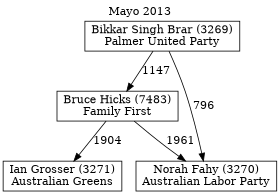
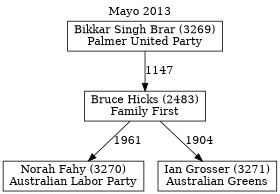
(188, 101) -> none
(118, 106) -> (145, 106)
